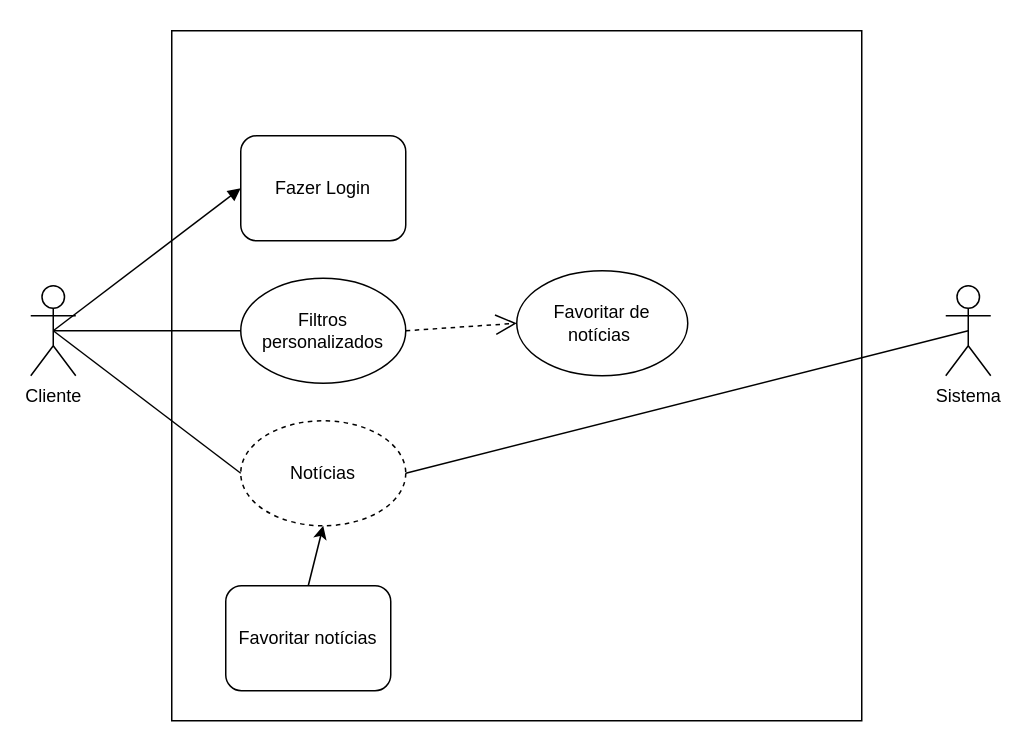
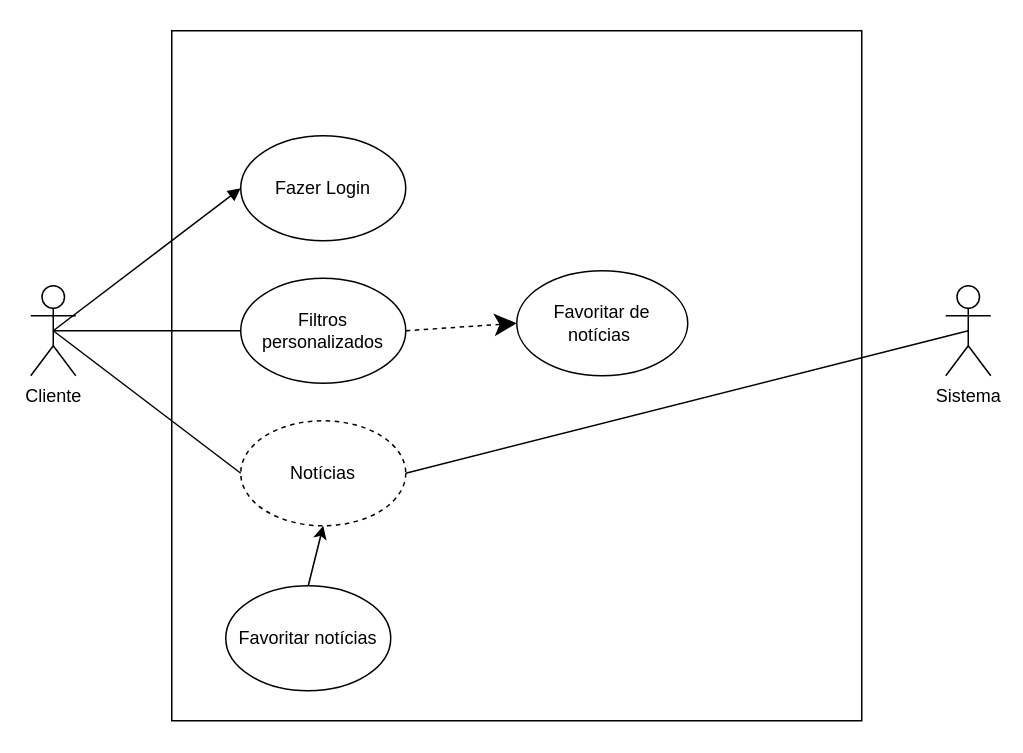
(323, 188) -> (323, 188)
(504, 324) -> (498, 324)
(308, 638) -> (308, 638)
